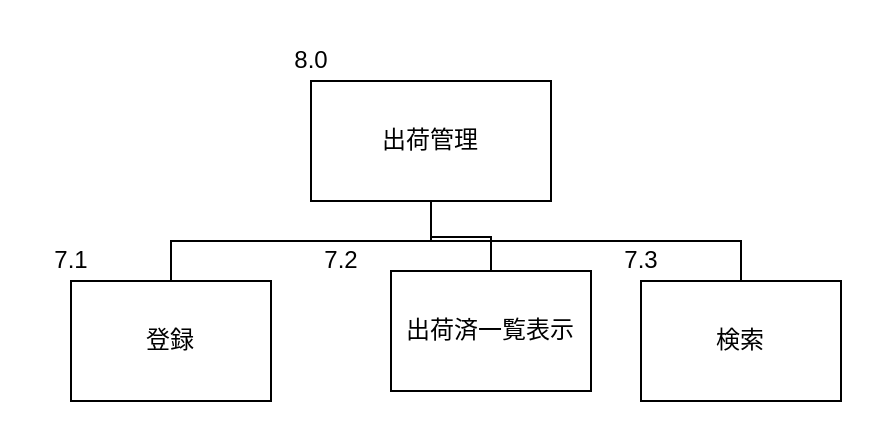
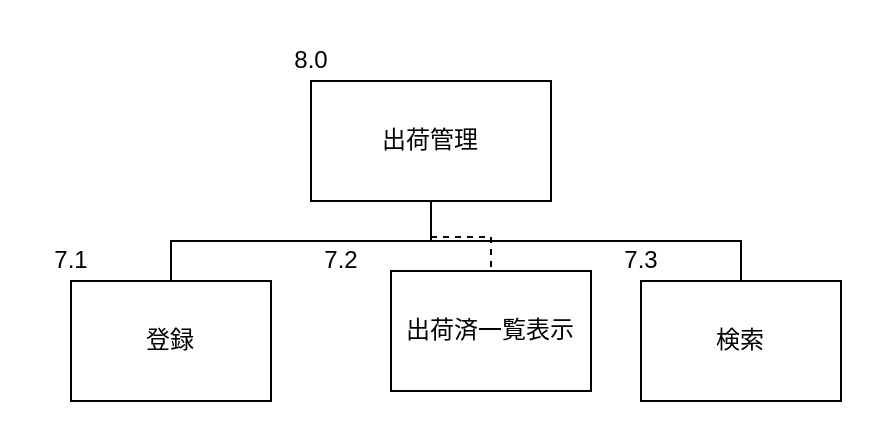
(480, 237) -> (480, 237)
